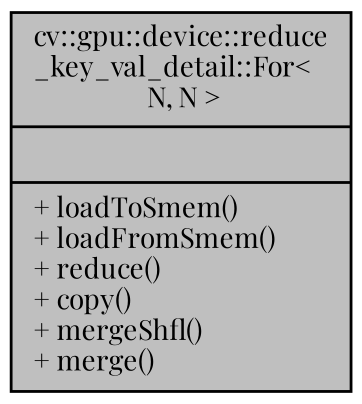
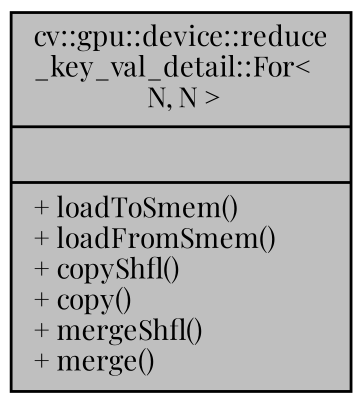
(98, 270) -> (107, 270)
